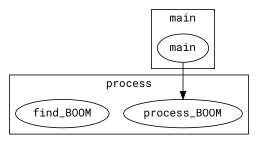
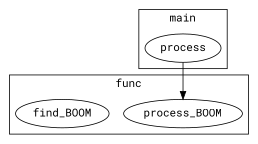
(183, 48) -> (183, 48)
(129, 84) -> (129, 84)
